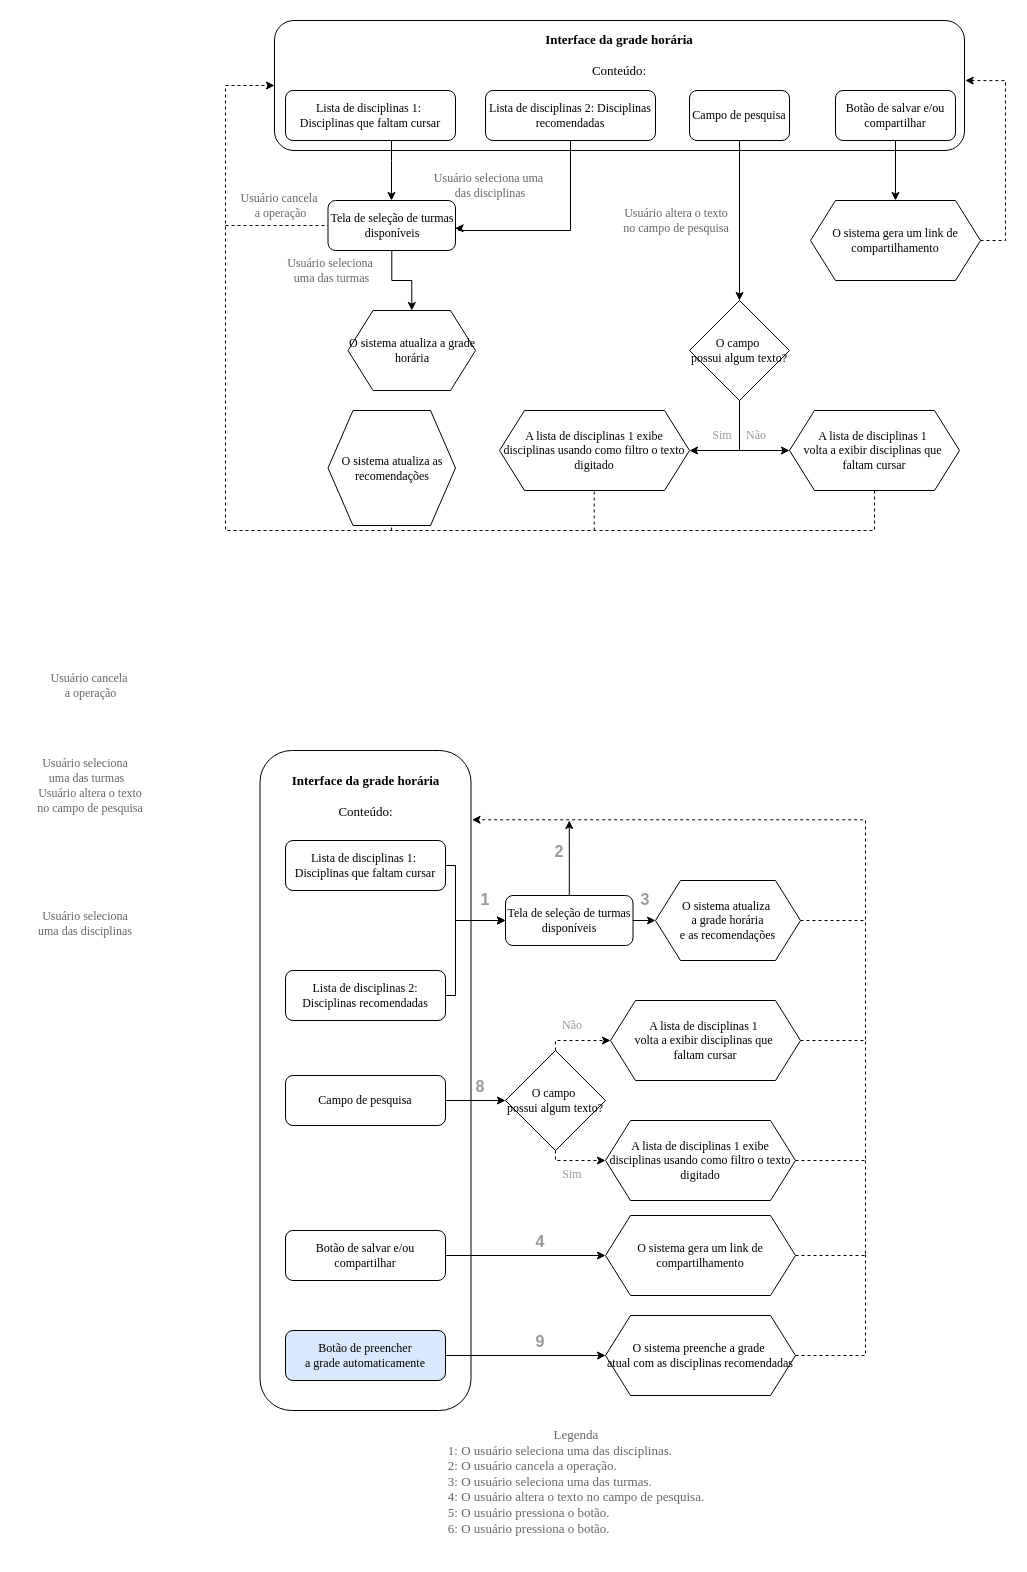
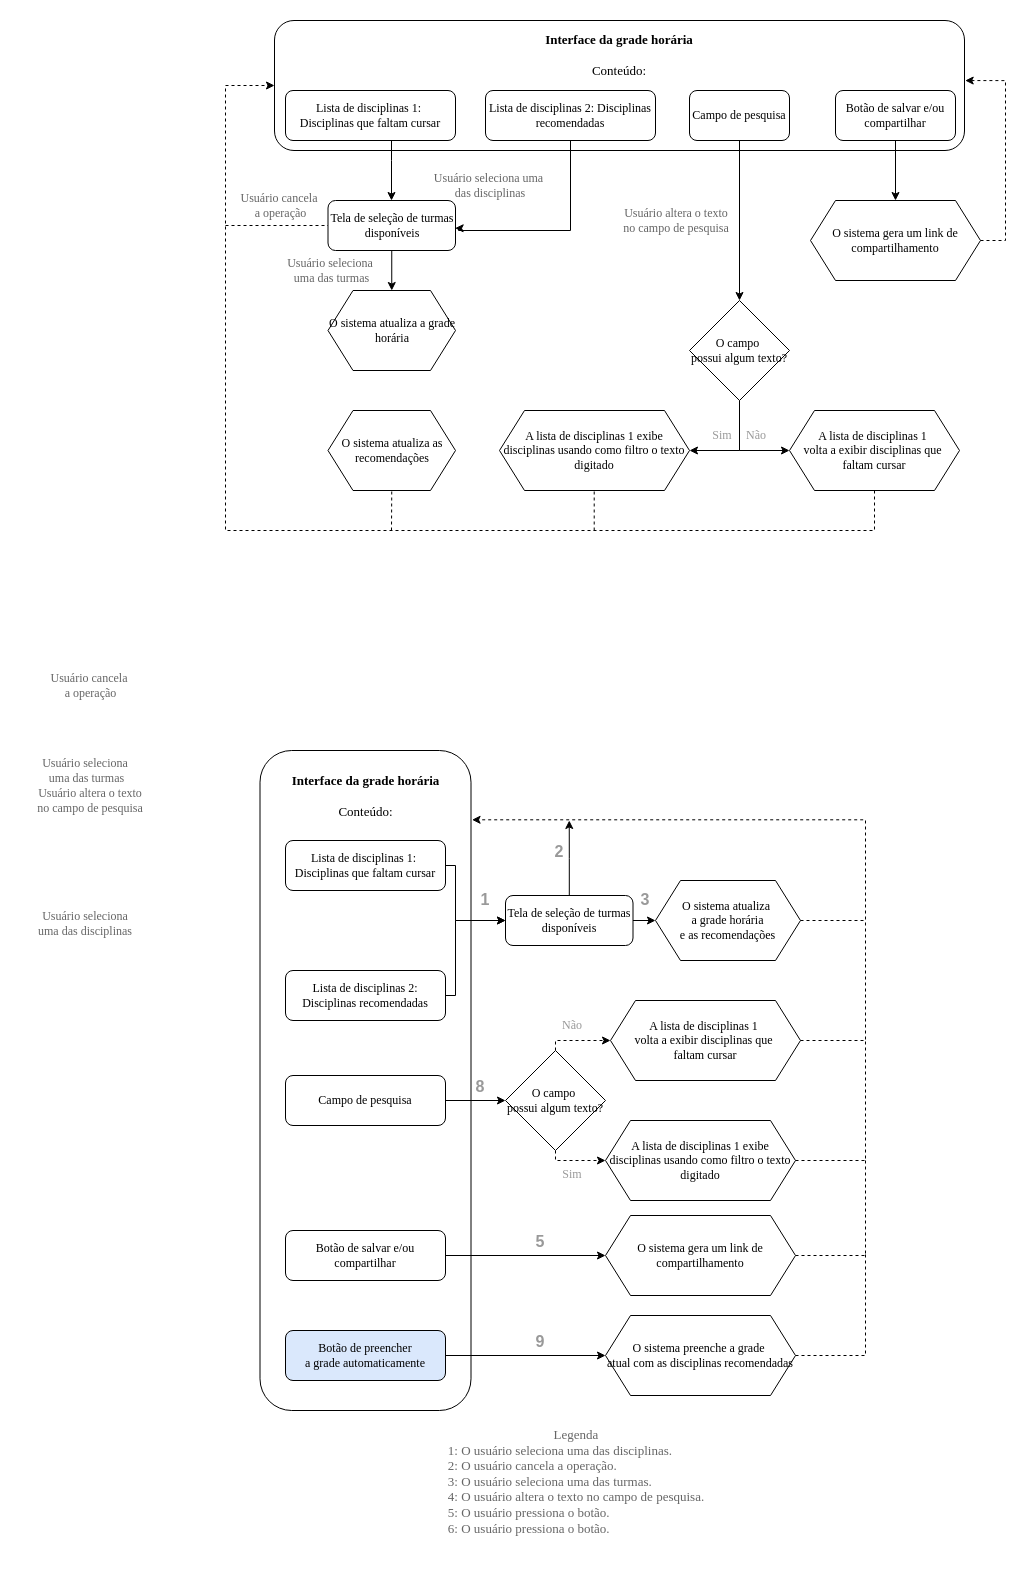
(412, 351) -> (392, 331)
(392, 468) -> (392, 451)
(541, 1242) -> (541, 1242)
